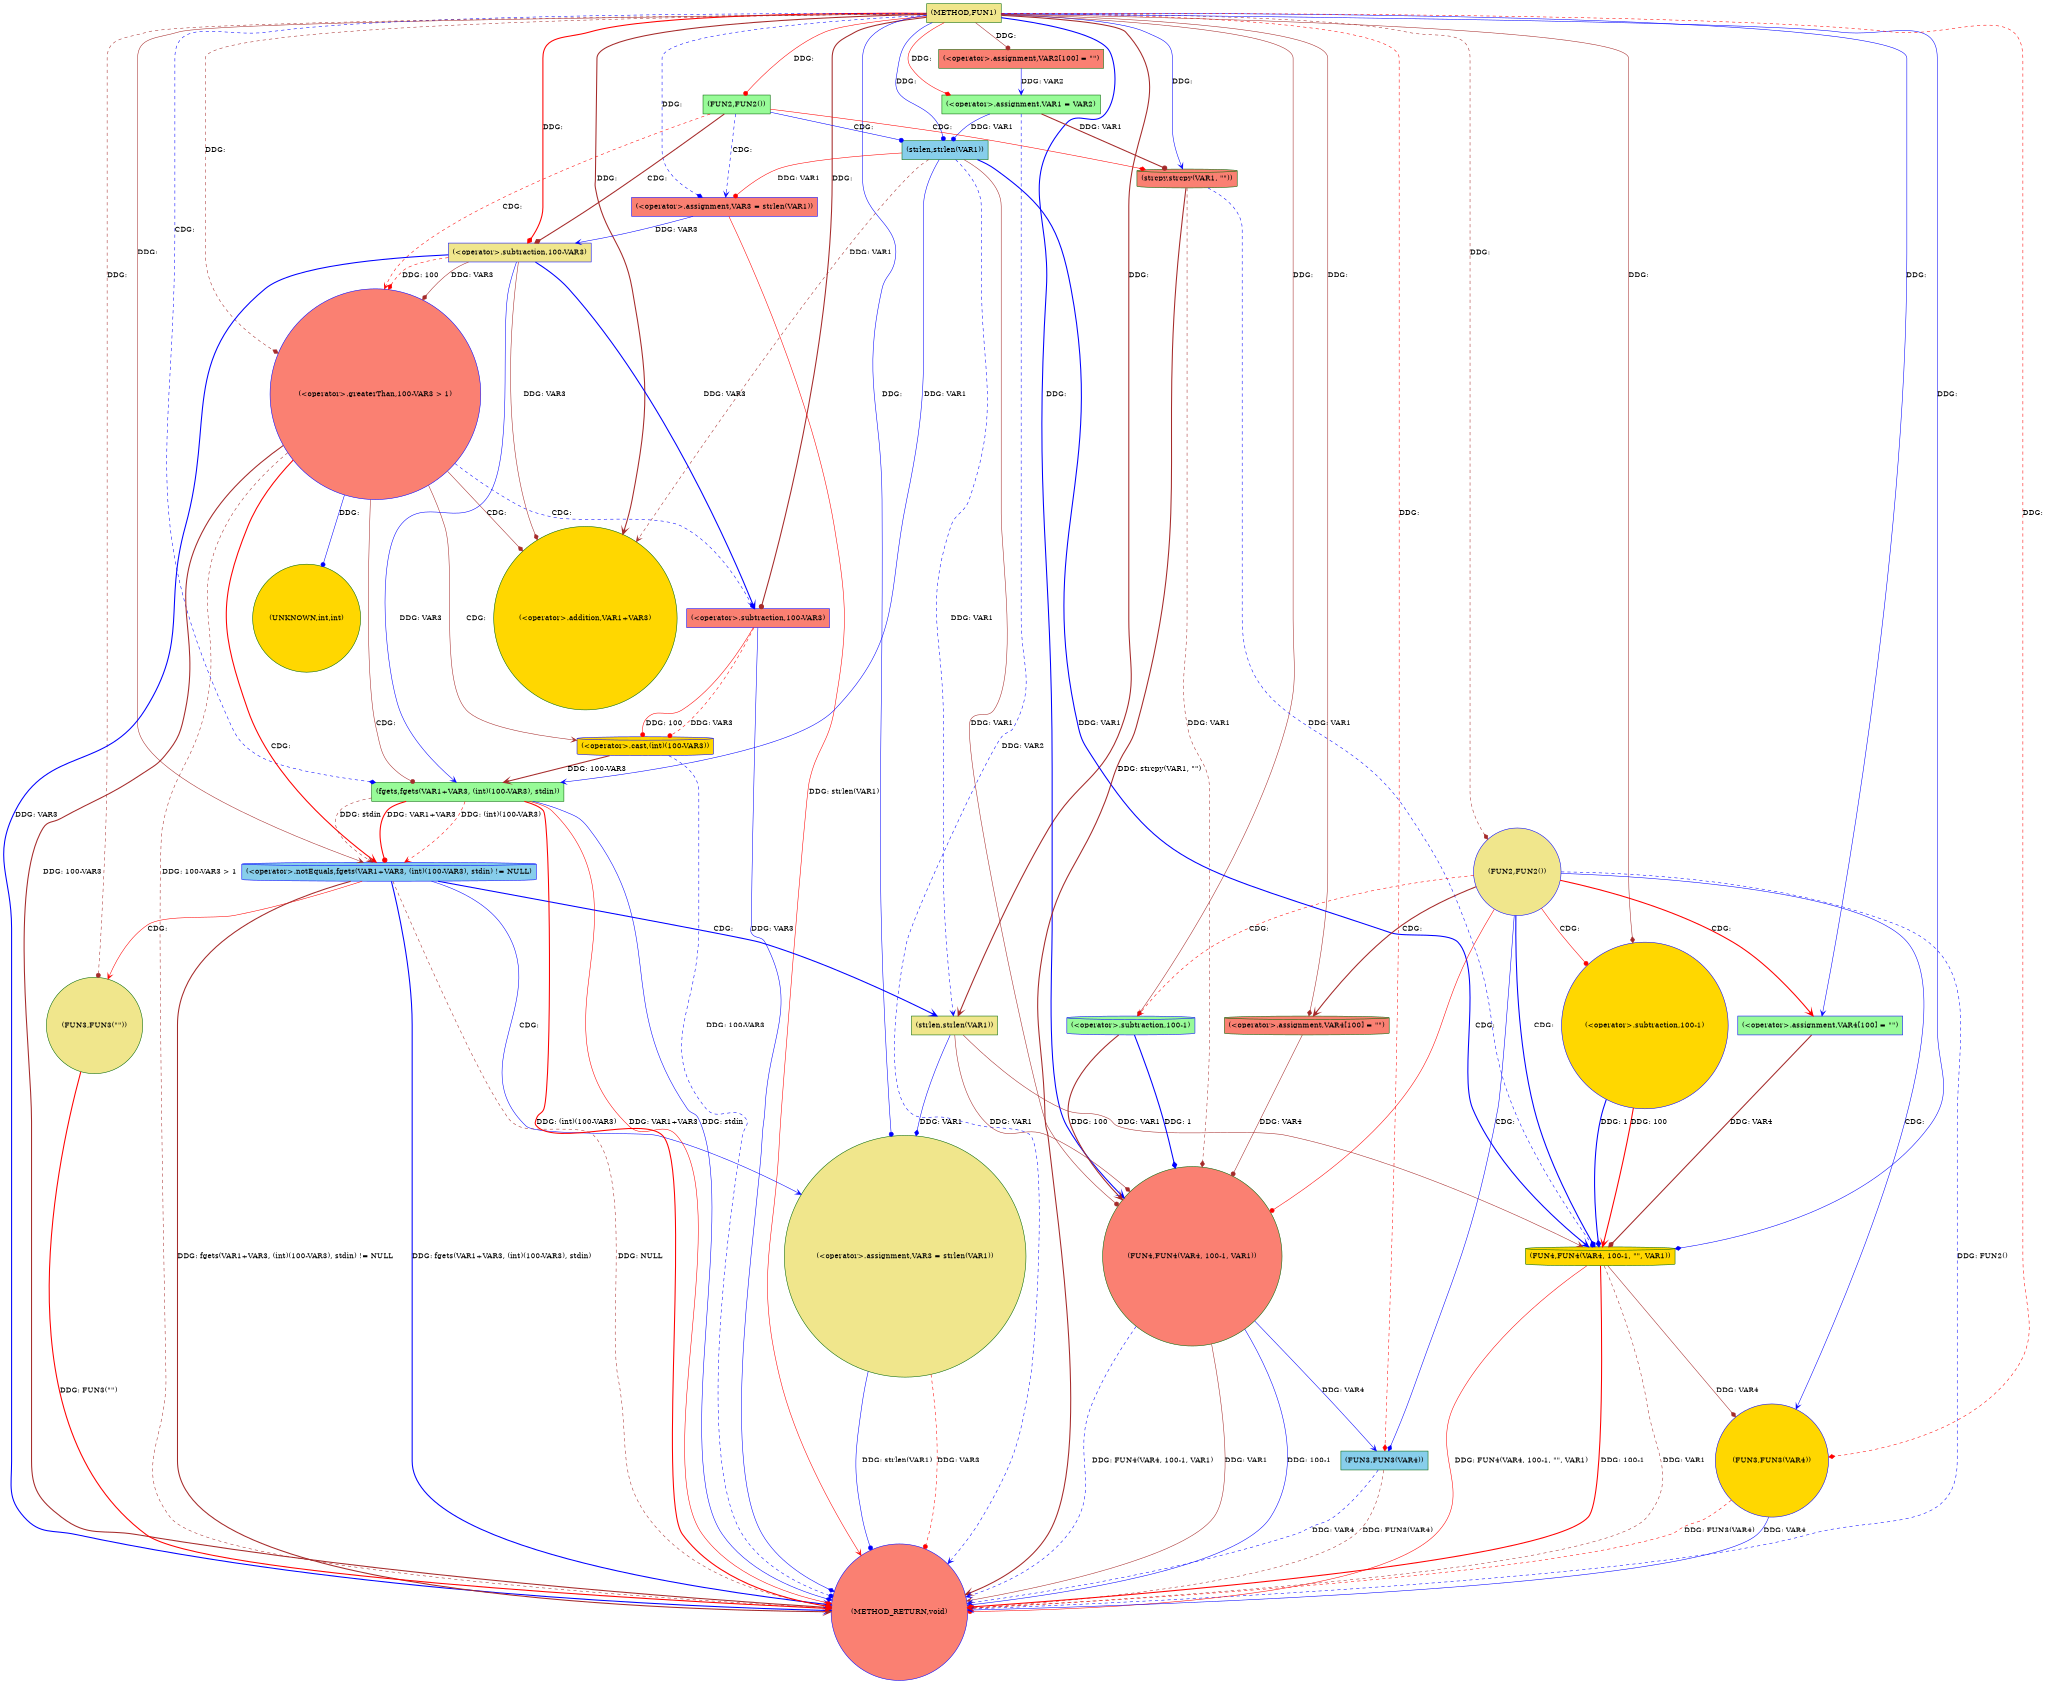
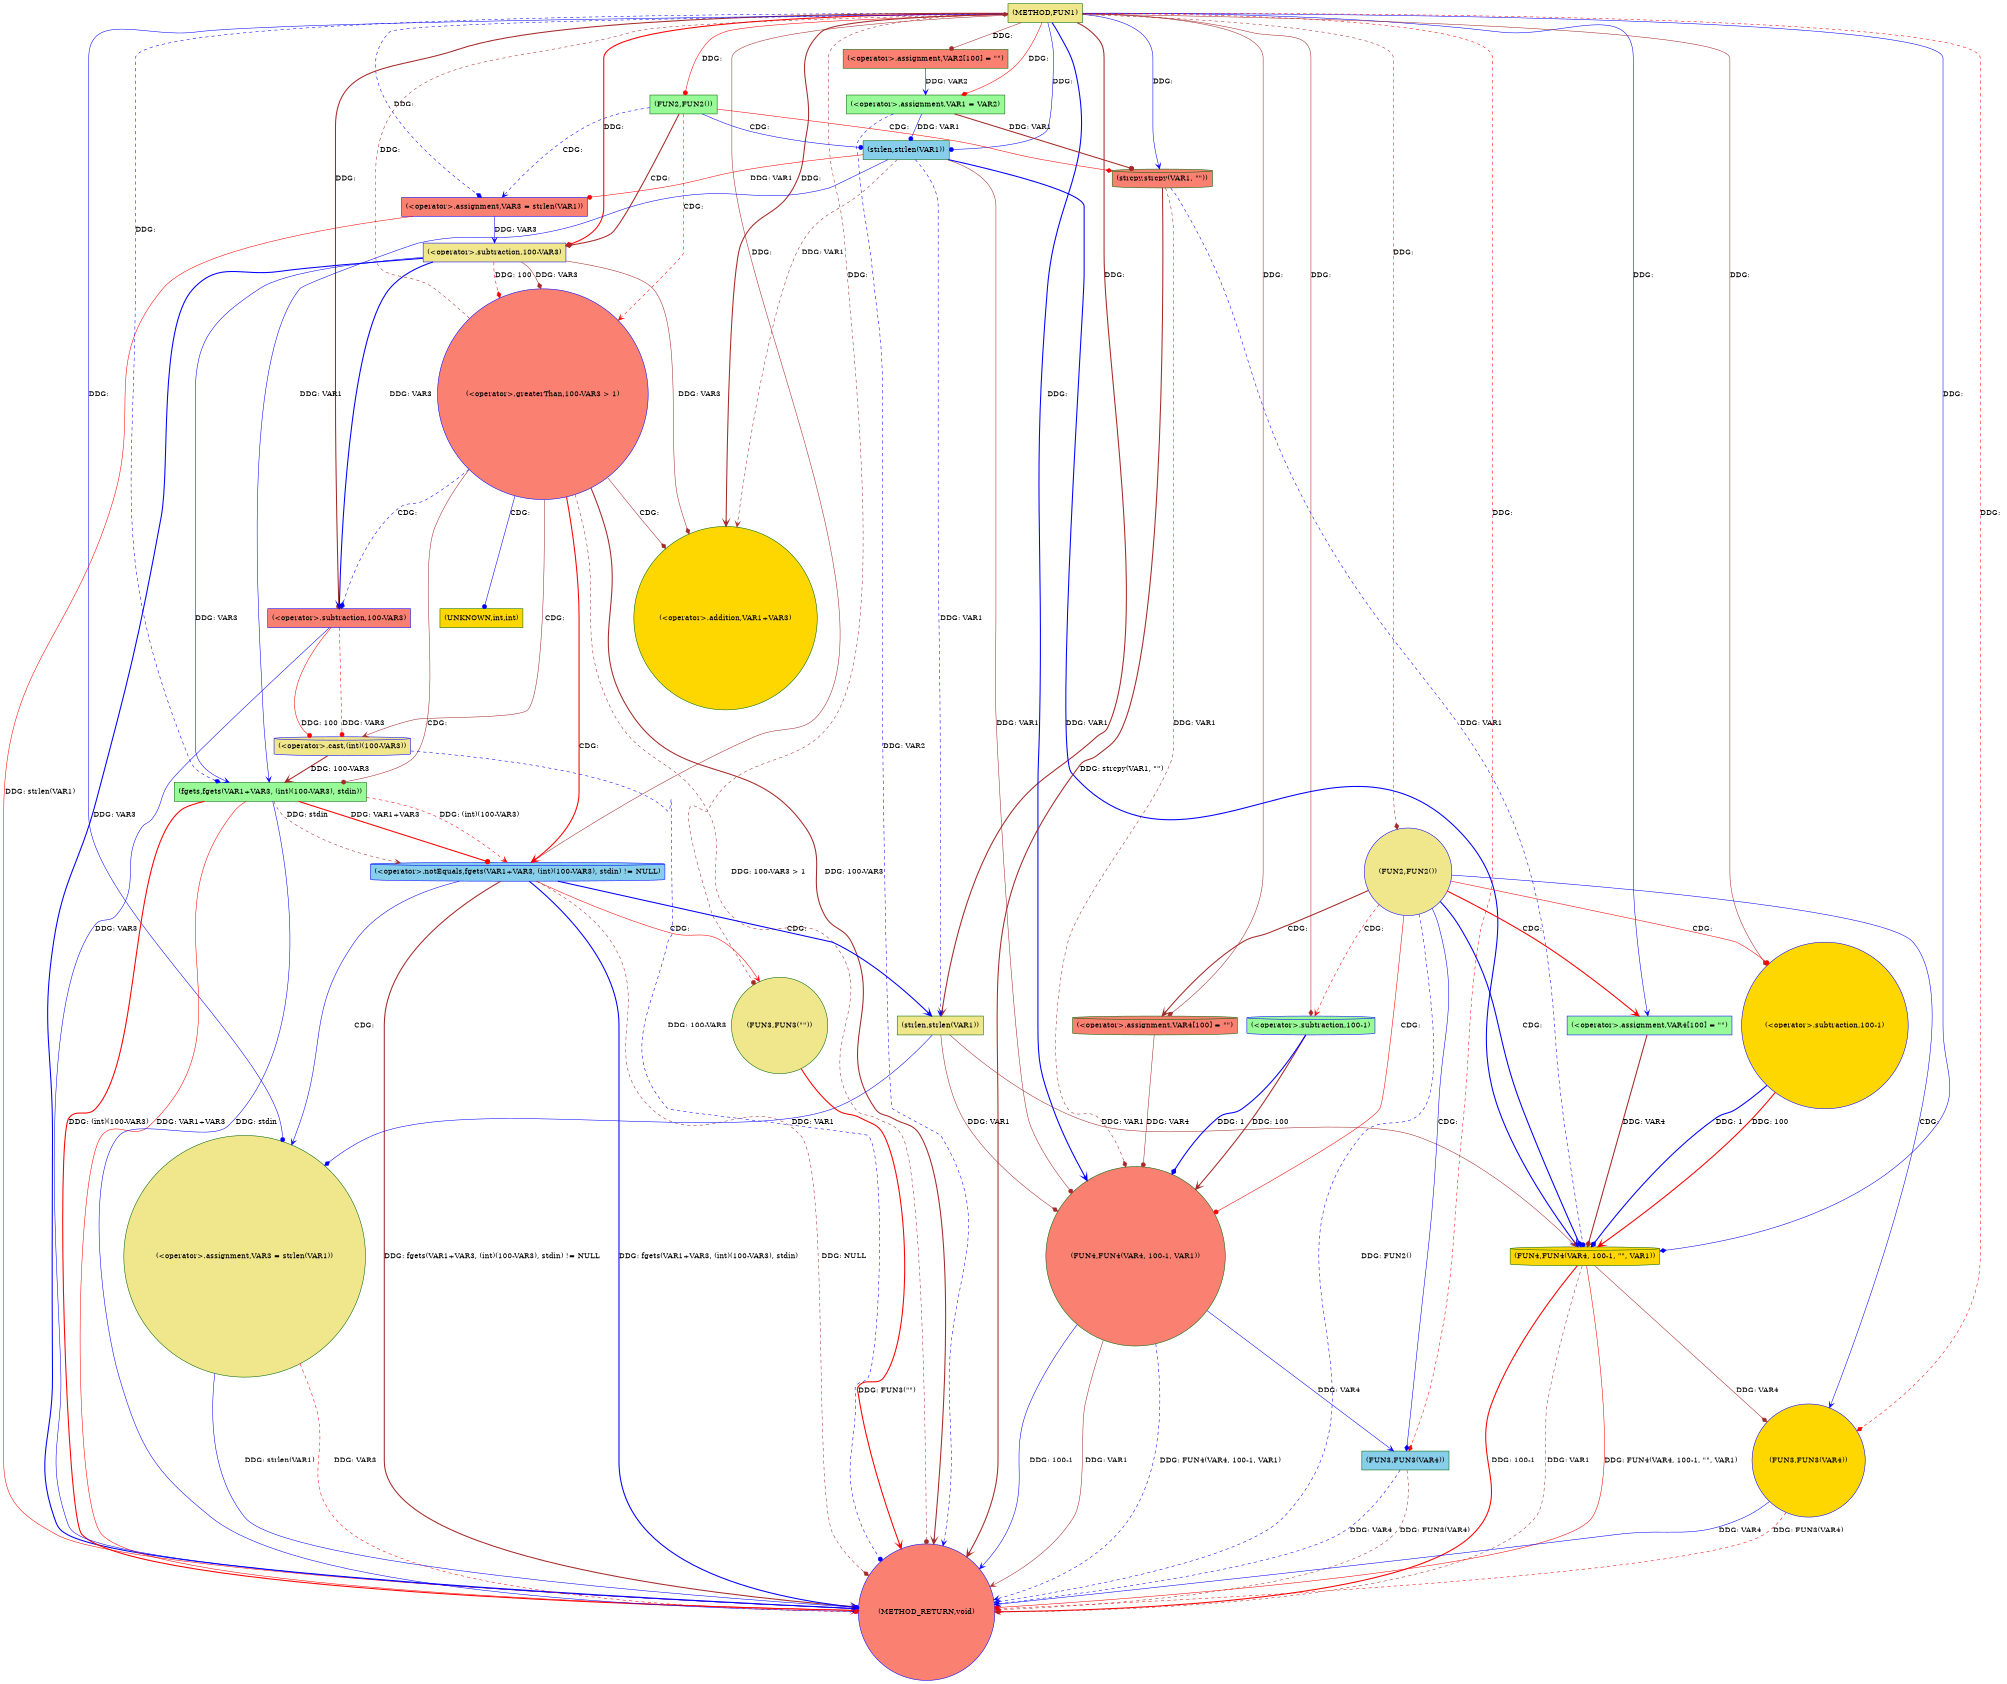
(405, 28) -> (558, 48)
(186, 230) -> (147, 230)
(350, 513) -> (522, 513)
(307, 618) -> (481, 618)
(645, 746) -> (342, 746)
